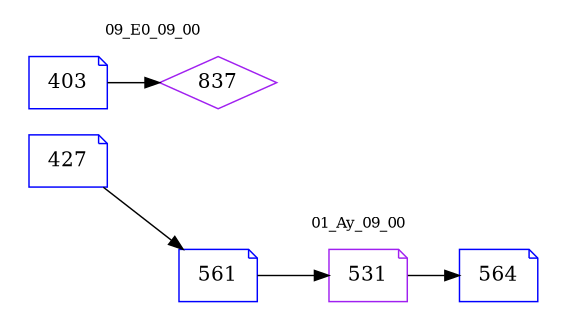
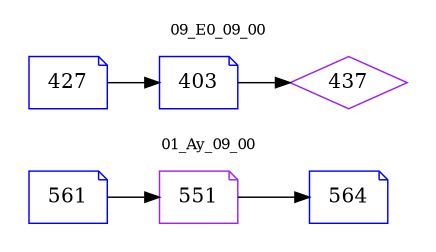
(218, 83) -> (349, 83)
(137, 214) -> (126, 83)
(368, 276) -> (199, 197)
